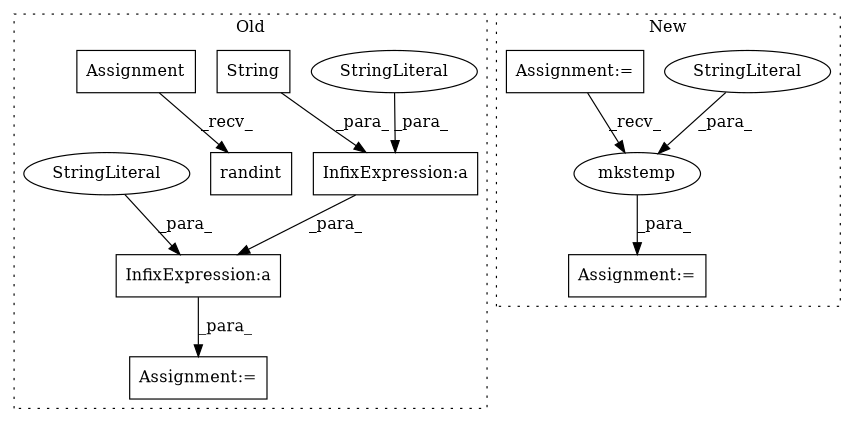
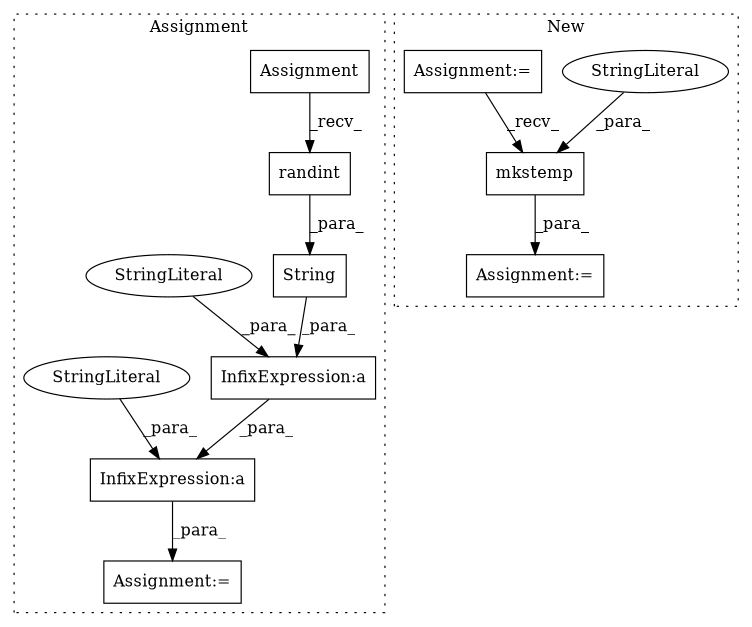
(251, 28) -> (200, 28)
(637, 174) -> (535, 174)
none -> (310, 219)
